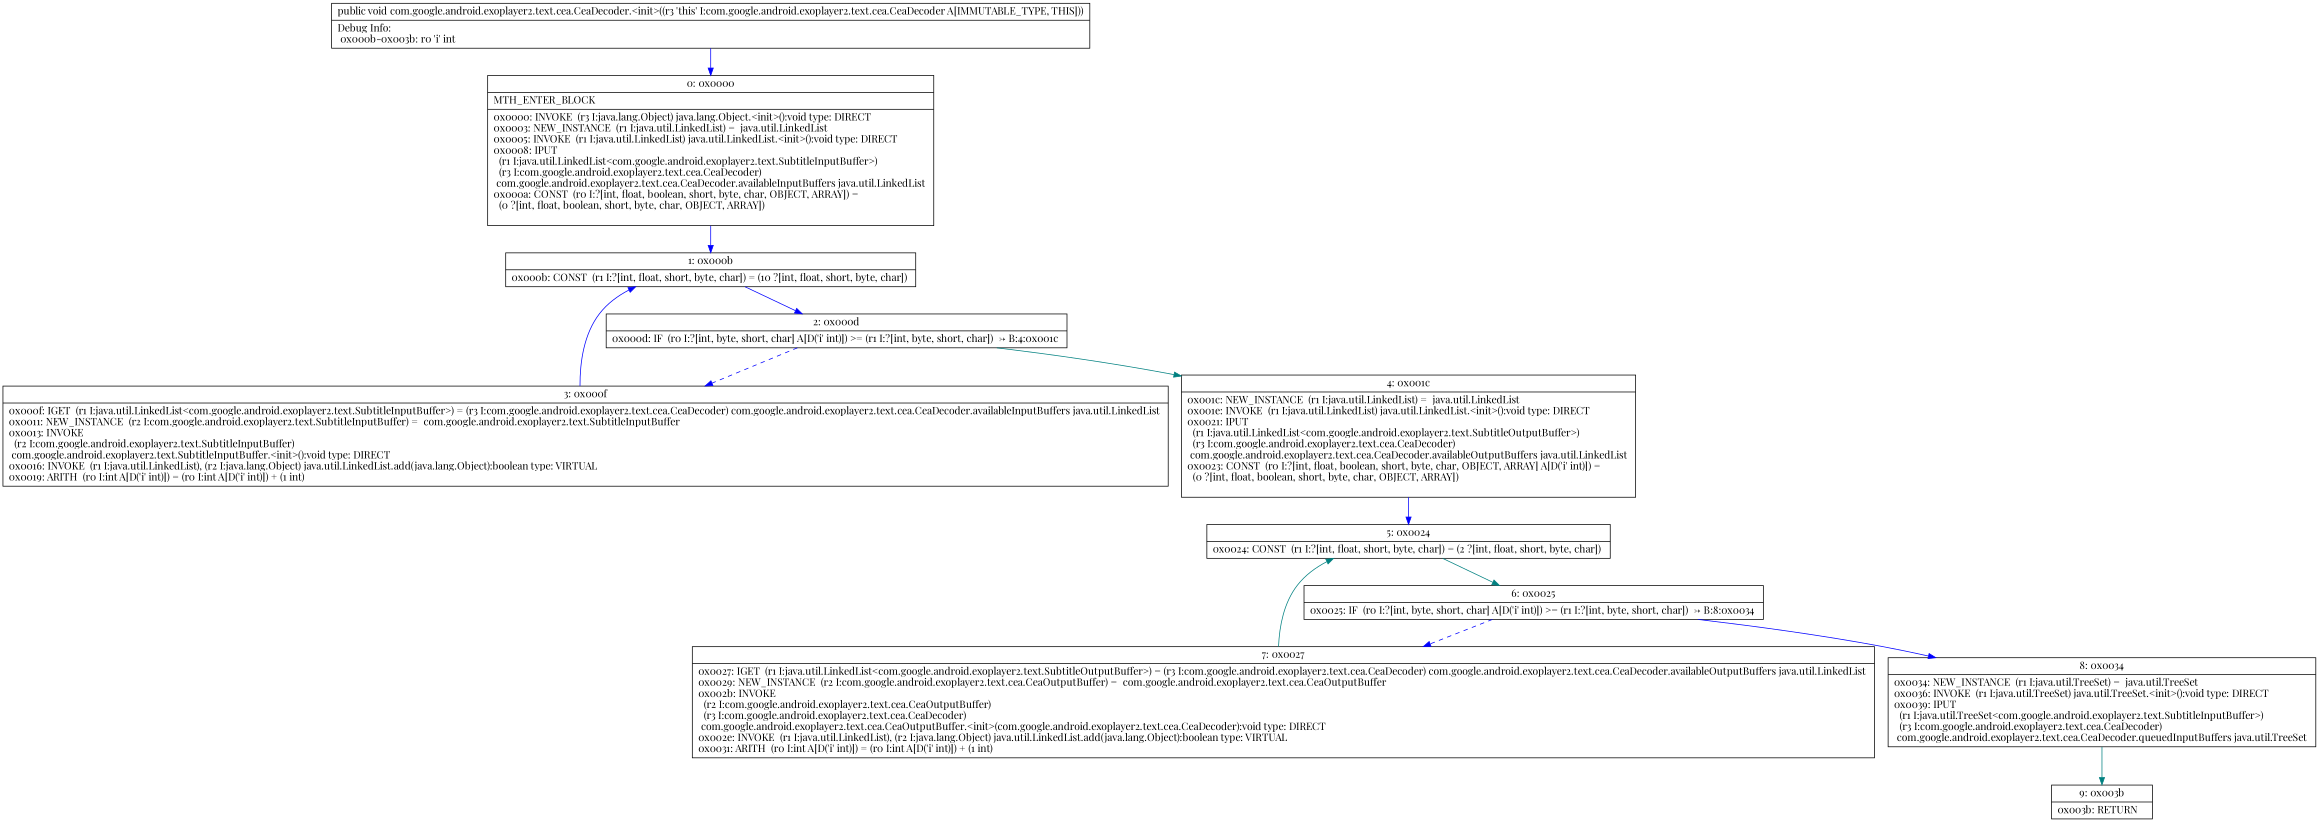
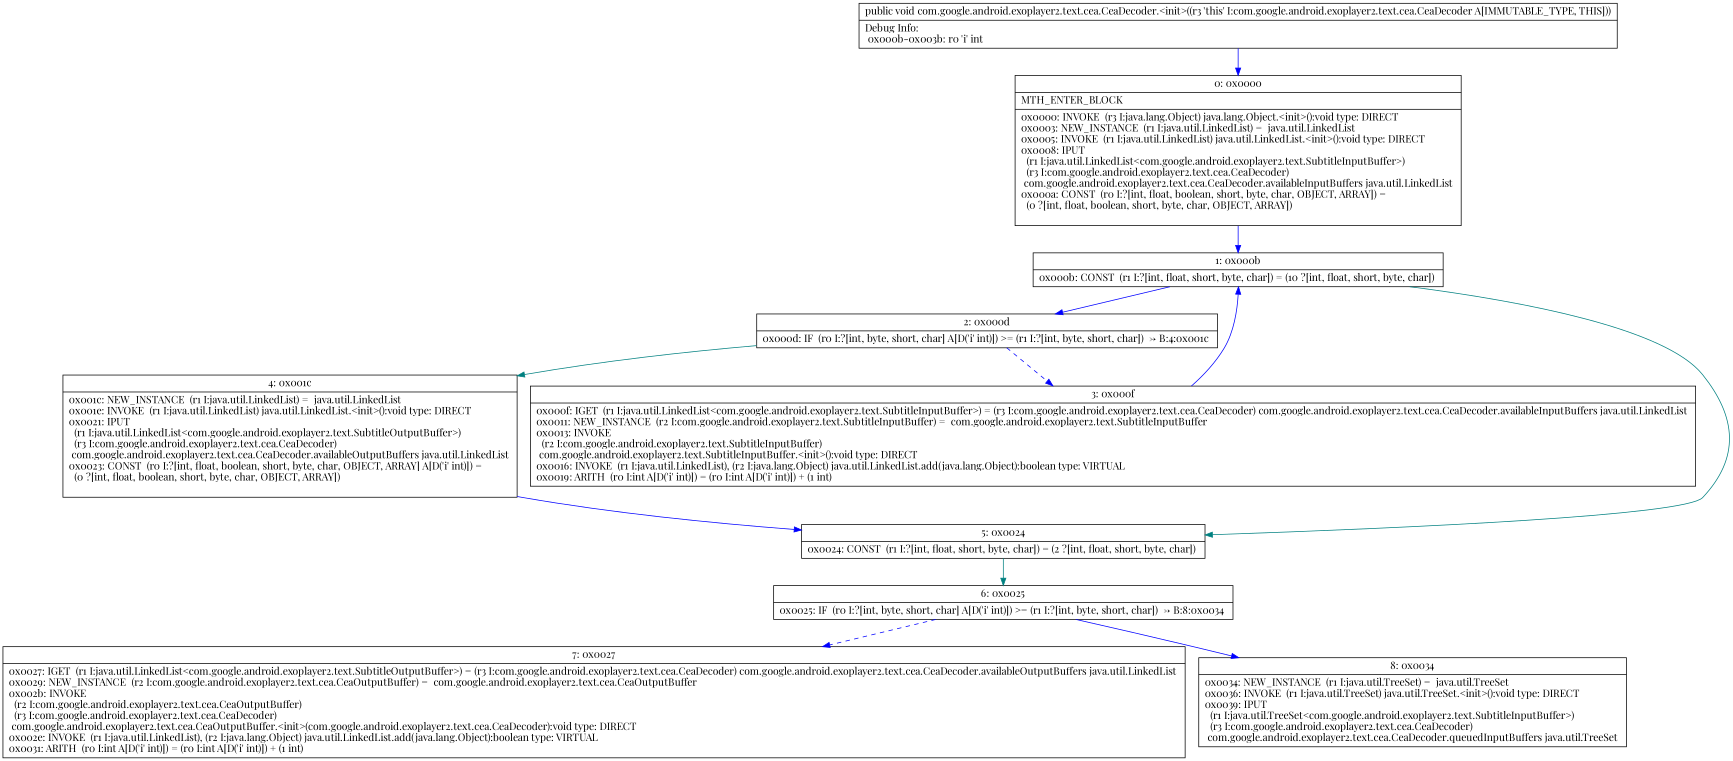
(1290, 597) -> (1681, 505)
(2102, 802) -> none
